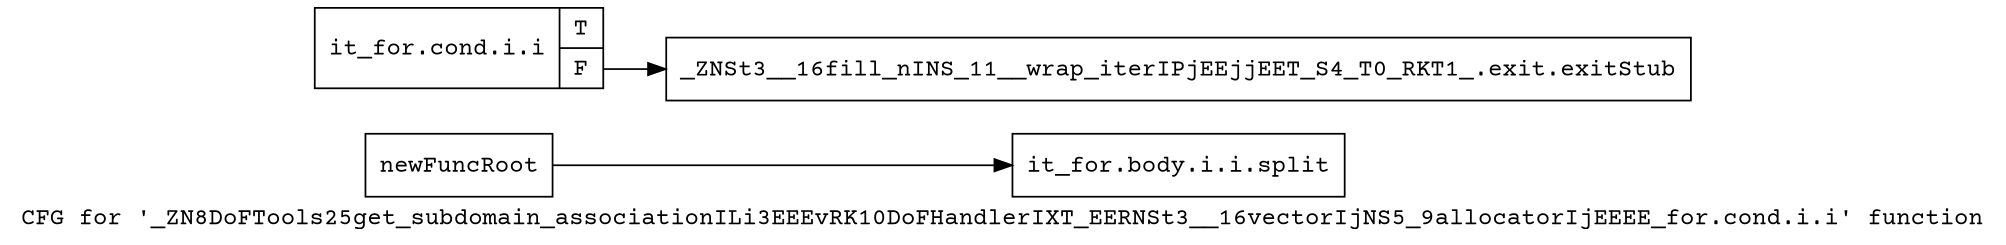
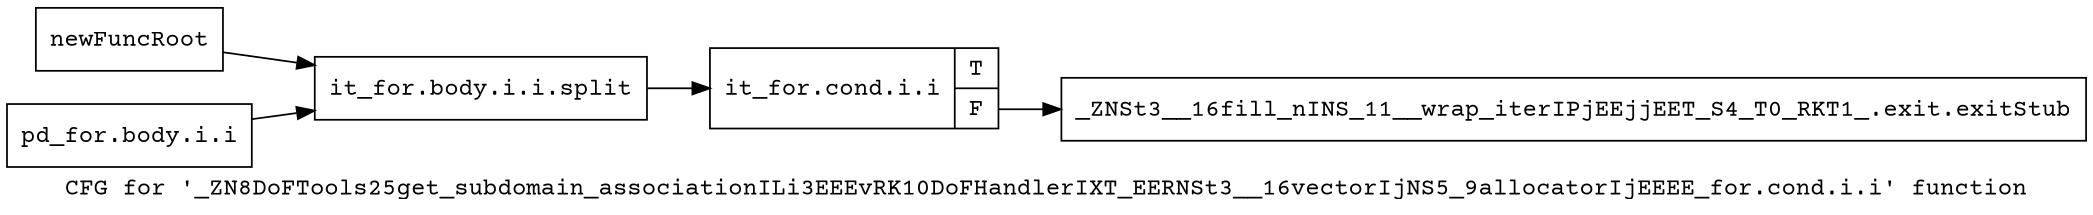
none -> (670, 88)
none -> (129, 136)
